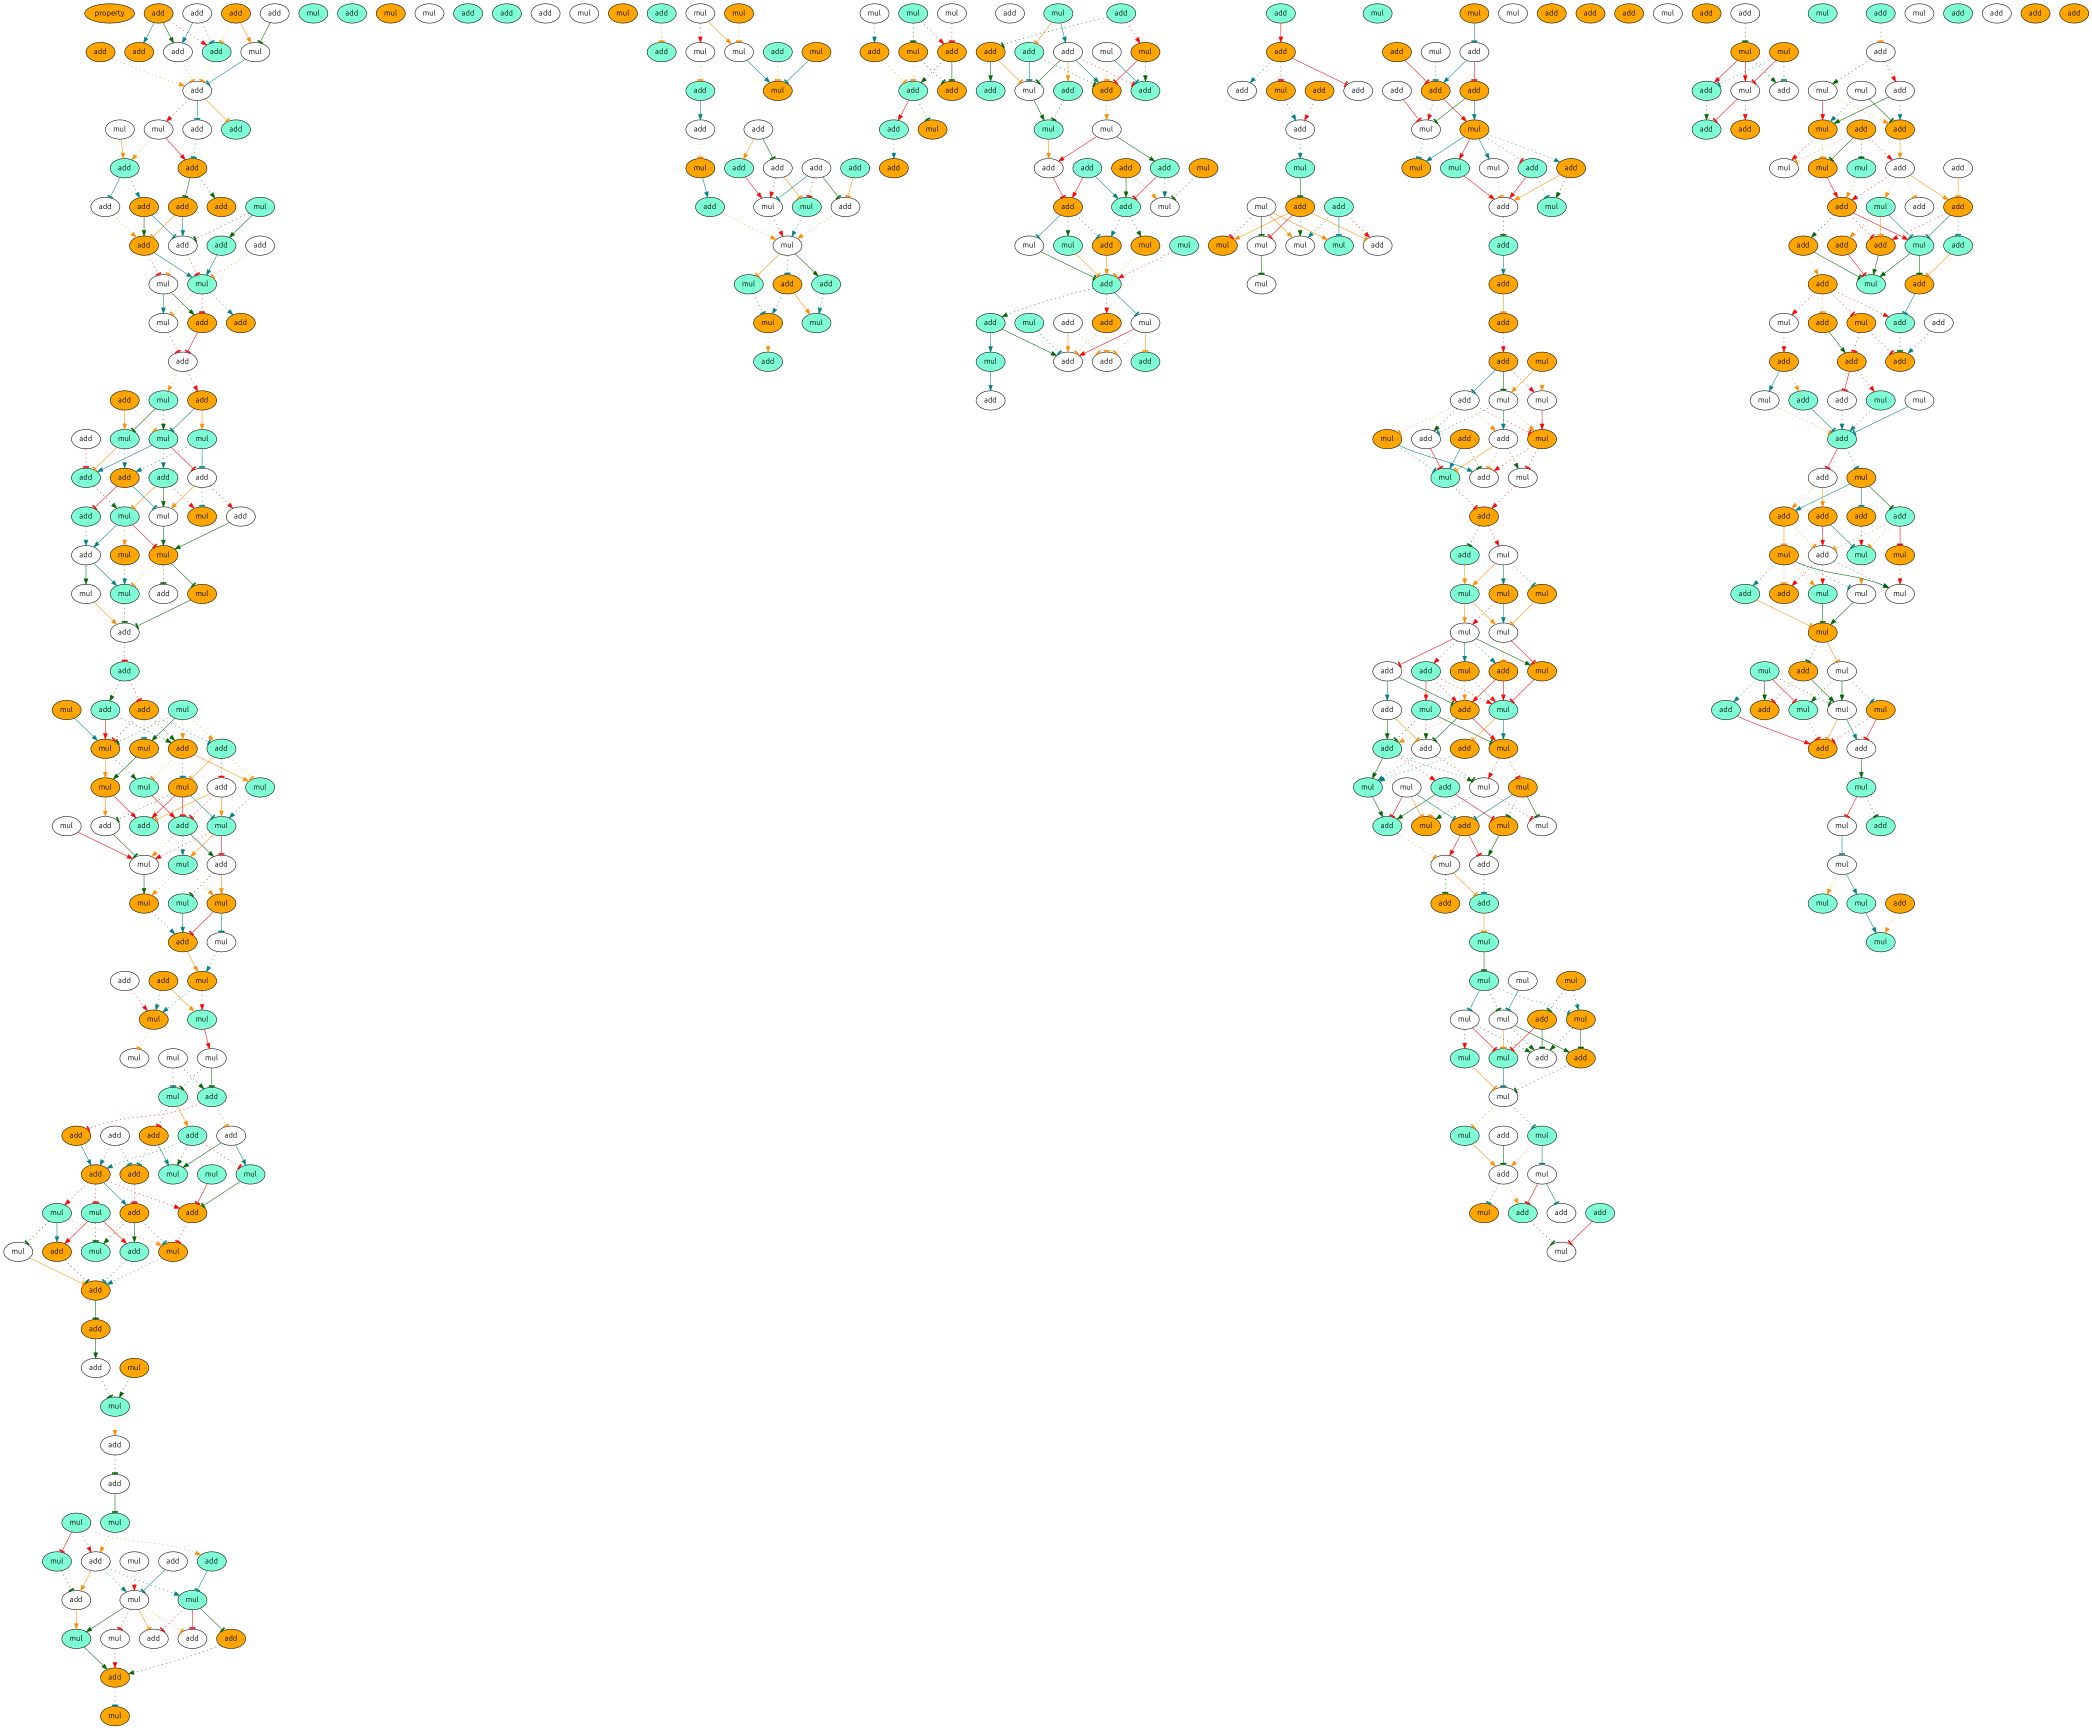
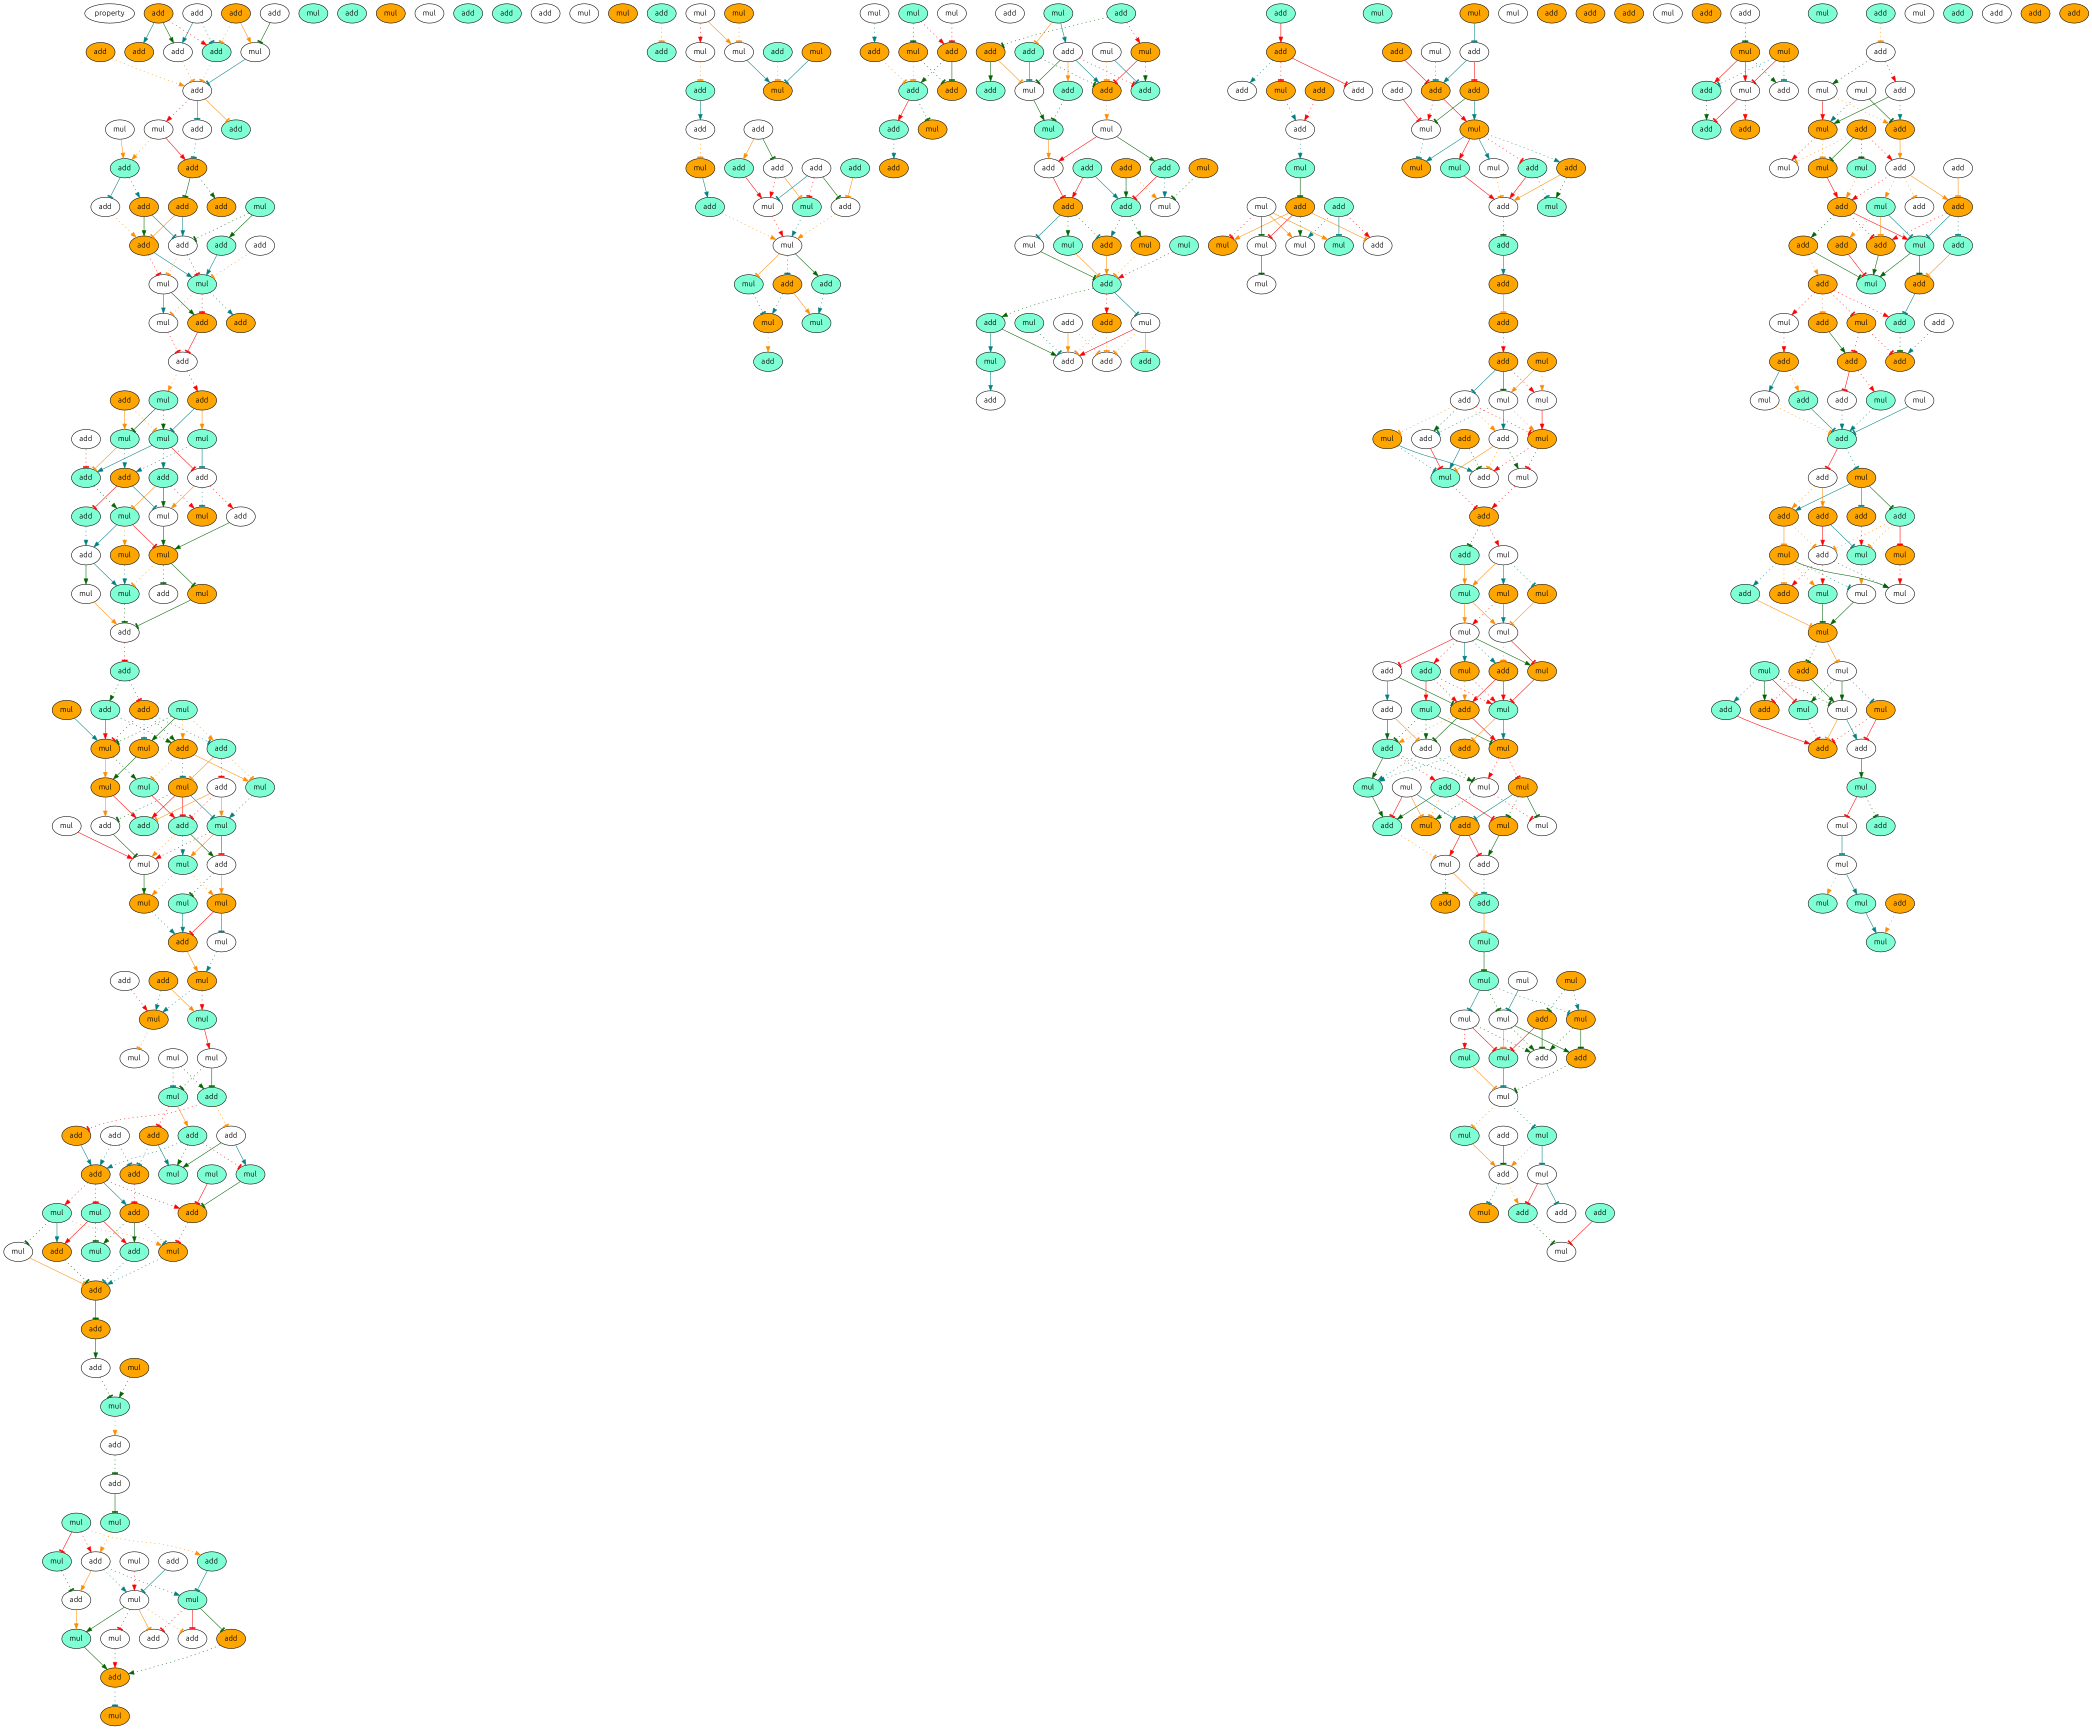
(110, 13) -> (110, 13)
